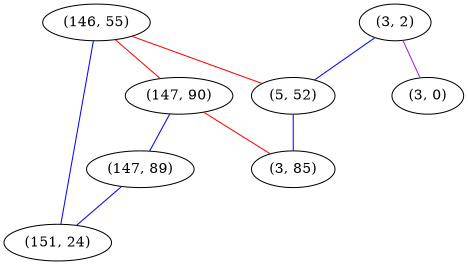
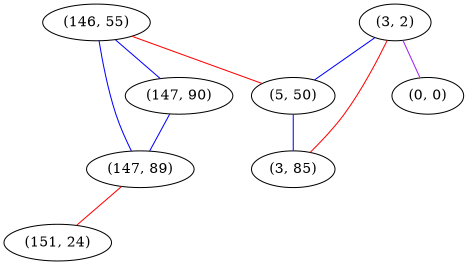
(138, 59) -> (138, 59)
(293, 96) -> (293, 96)
(428, 96) -> (428, 96)
(77, 132) -> (111, 97)
(237, 133) -> (354, 100)
(99, 206) -> (99, 206)
